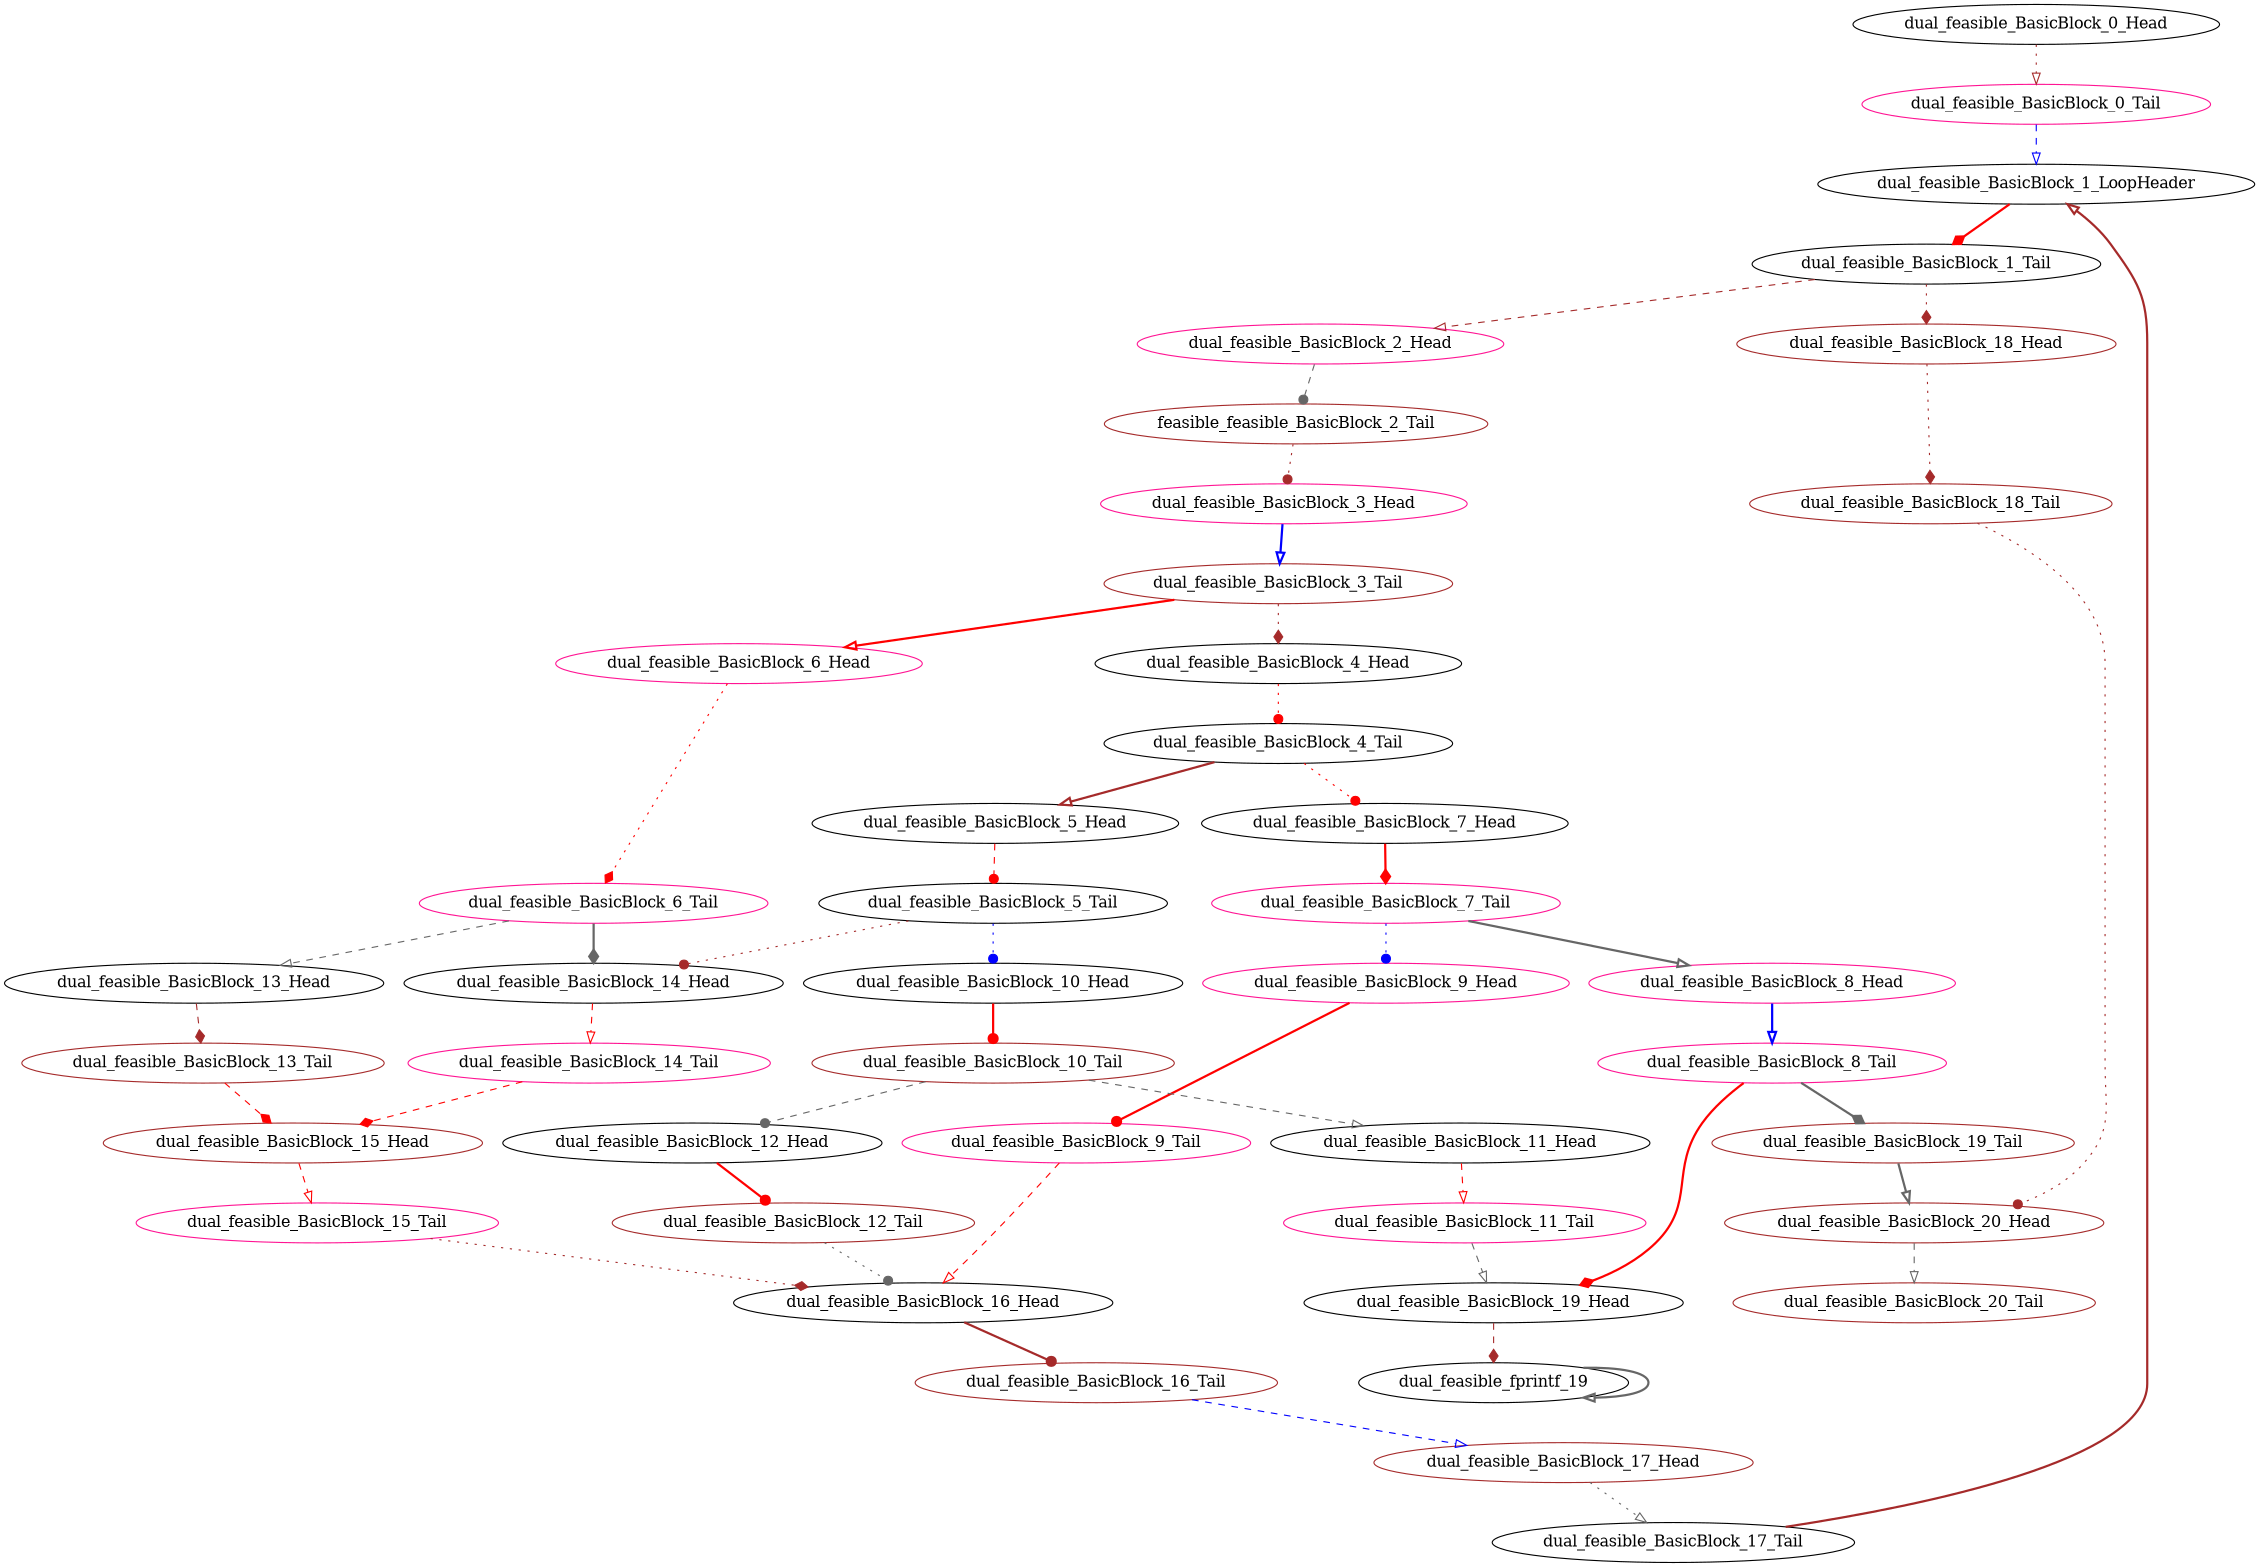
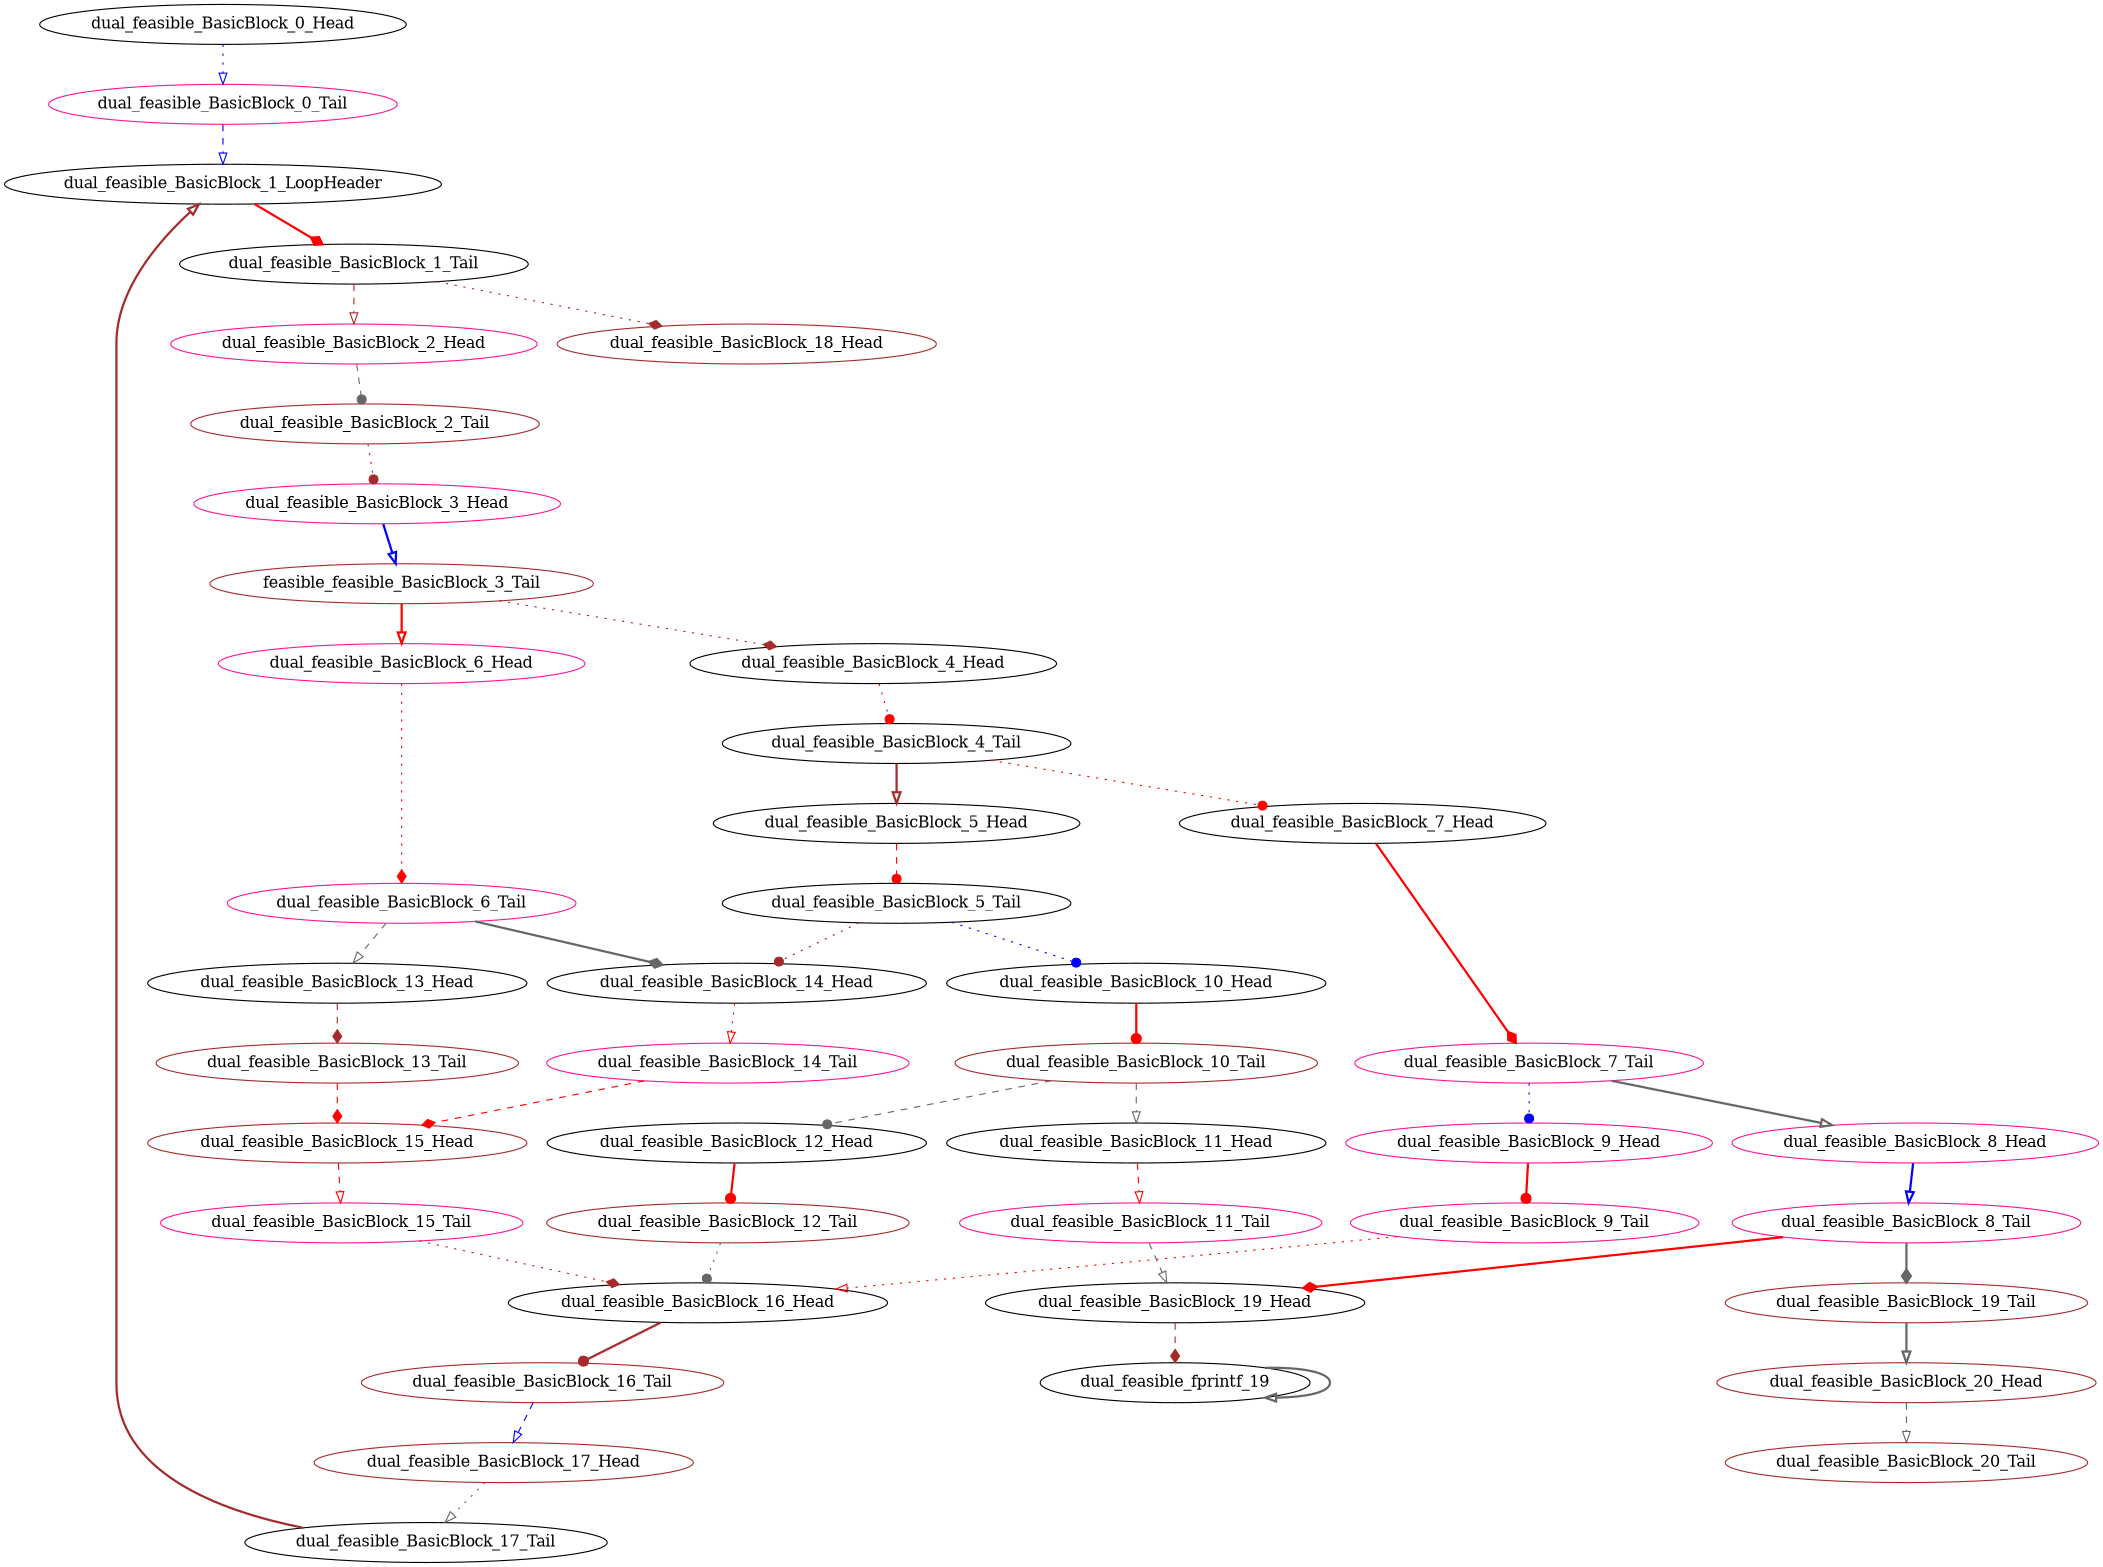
(2036, 59) -> (223, 59)
(1296, 424) -> (365, 424)
(1931, 504) -> none
(1278, 584) -> (402, 584)
(592, 1018) -> (733, 1018)
(1006, 1220) -> (1122, 1263)
